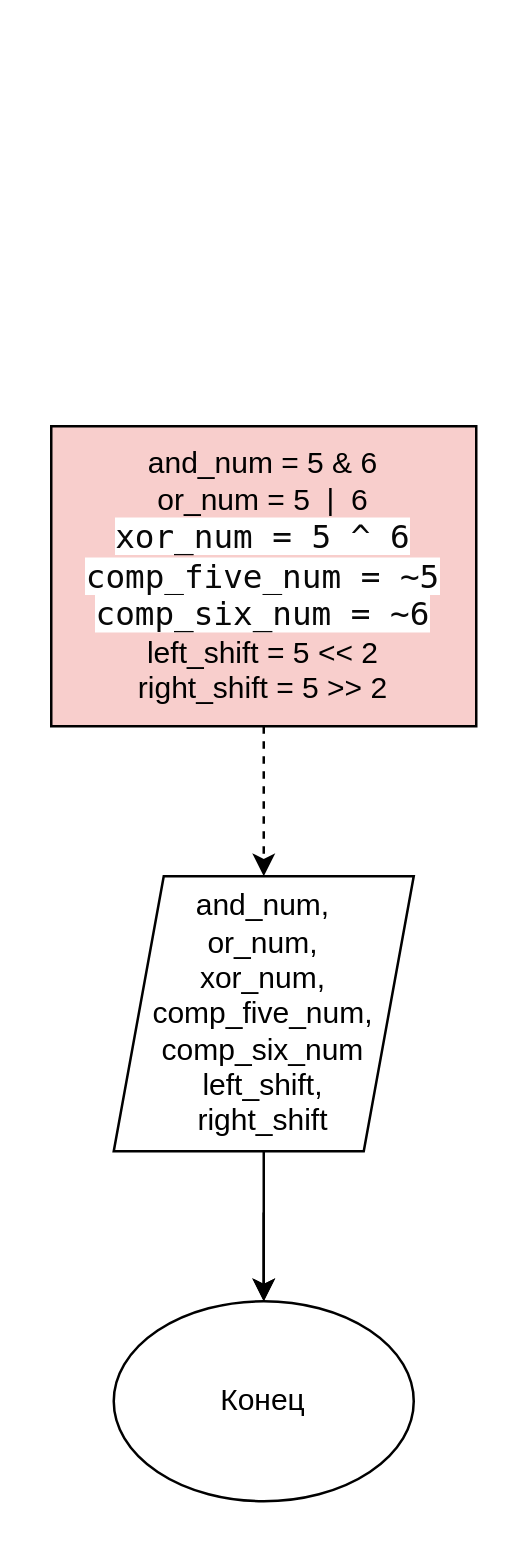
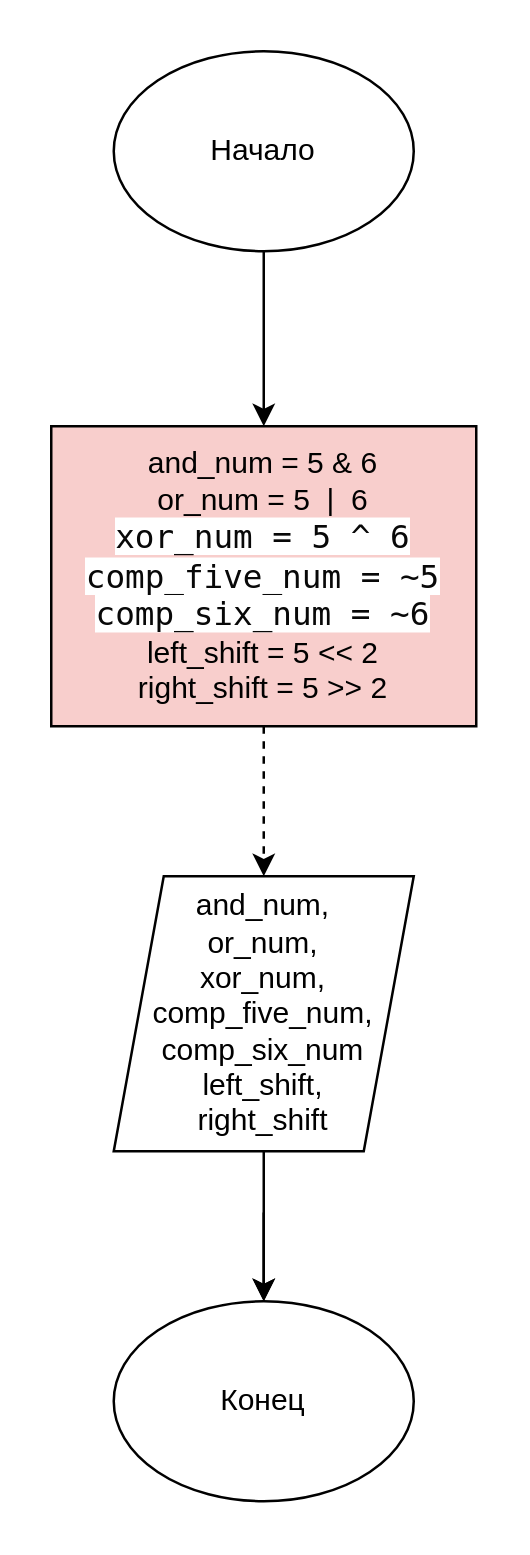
none -> (264, 151)
none -> (264, 330)
